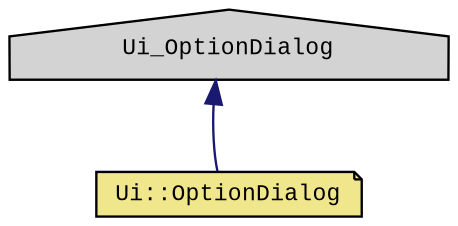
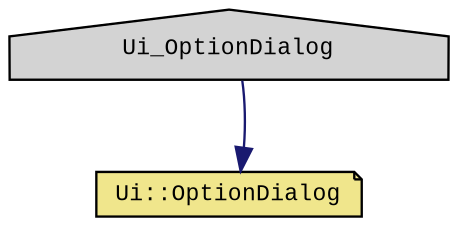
(214, 138) -> (245, 114)
